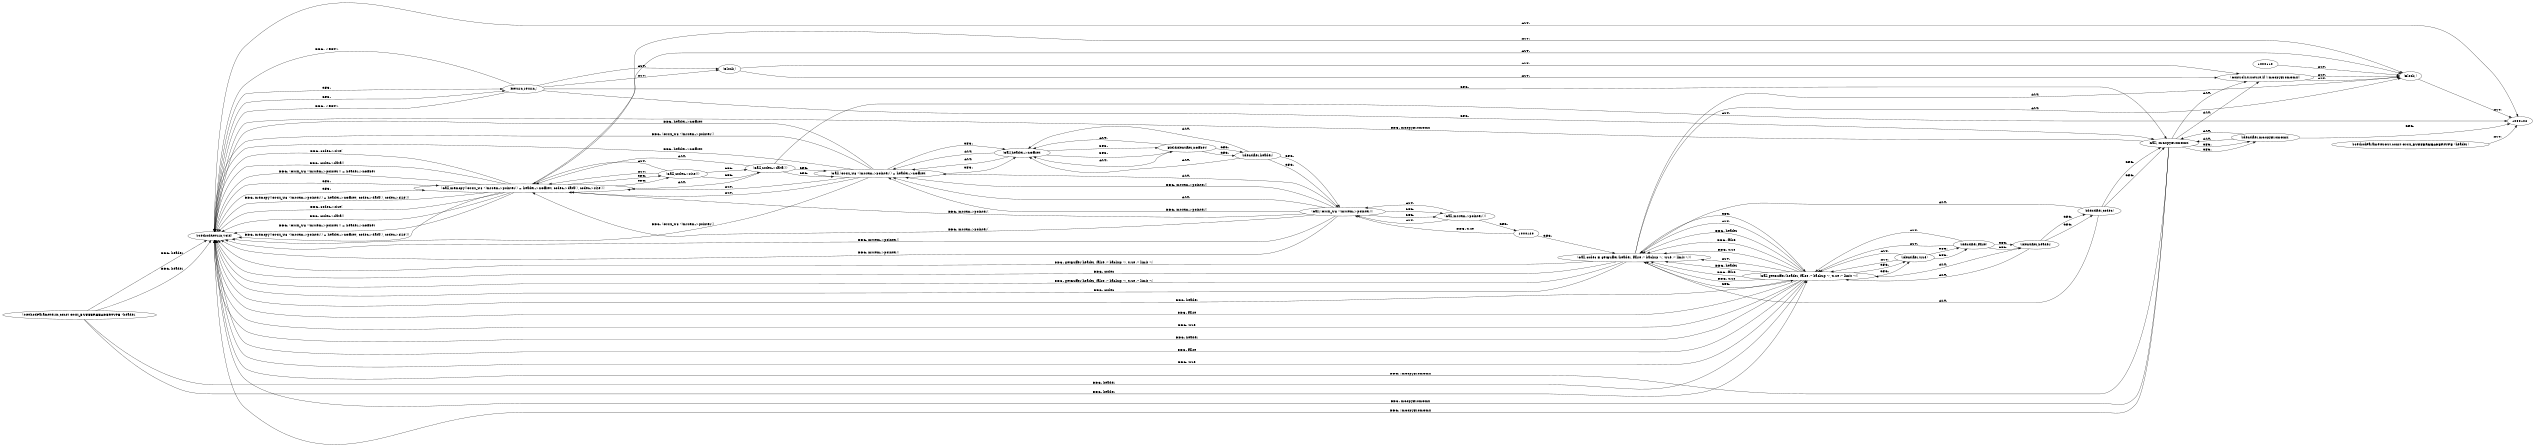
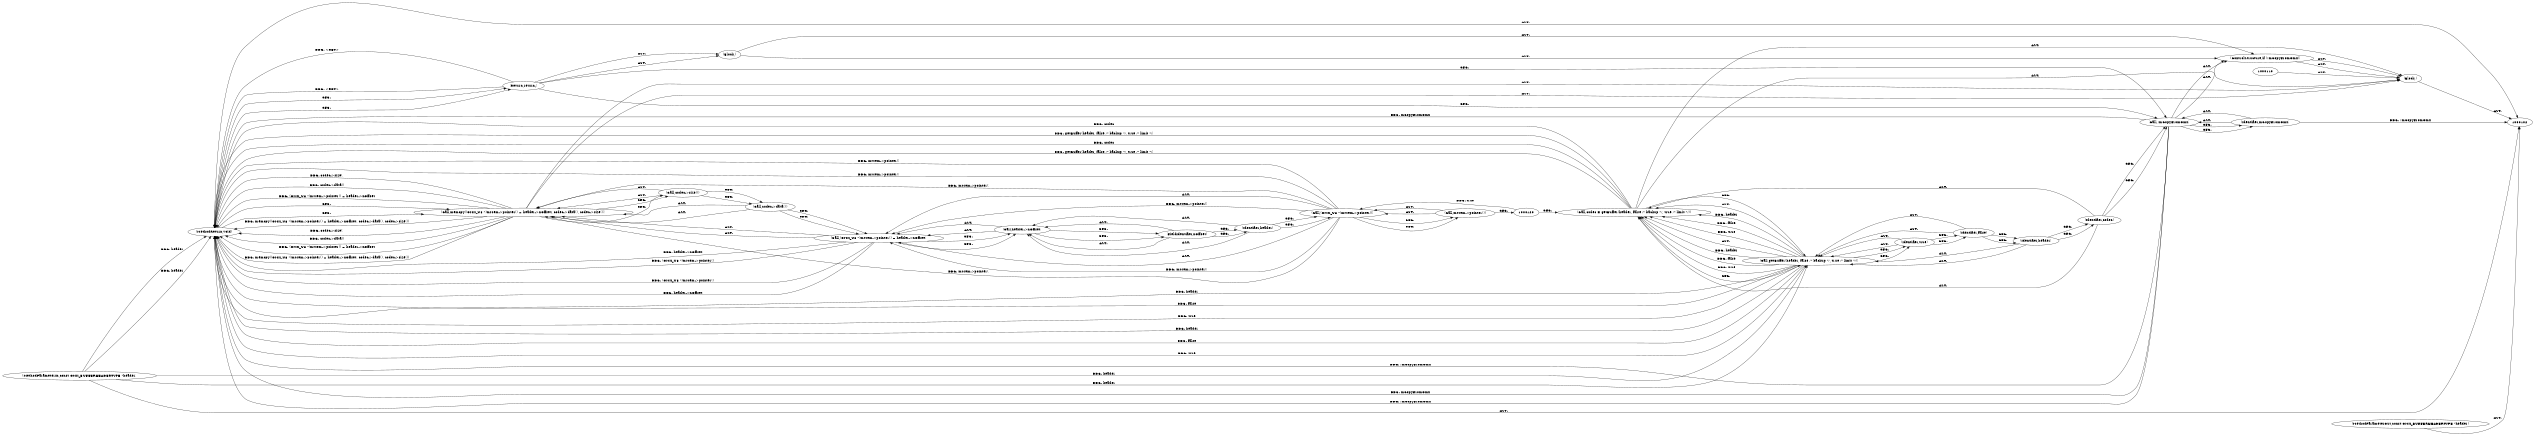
(1630, 112) -> (1404, 413)
(2410, 126) -> (2410, 120)
